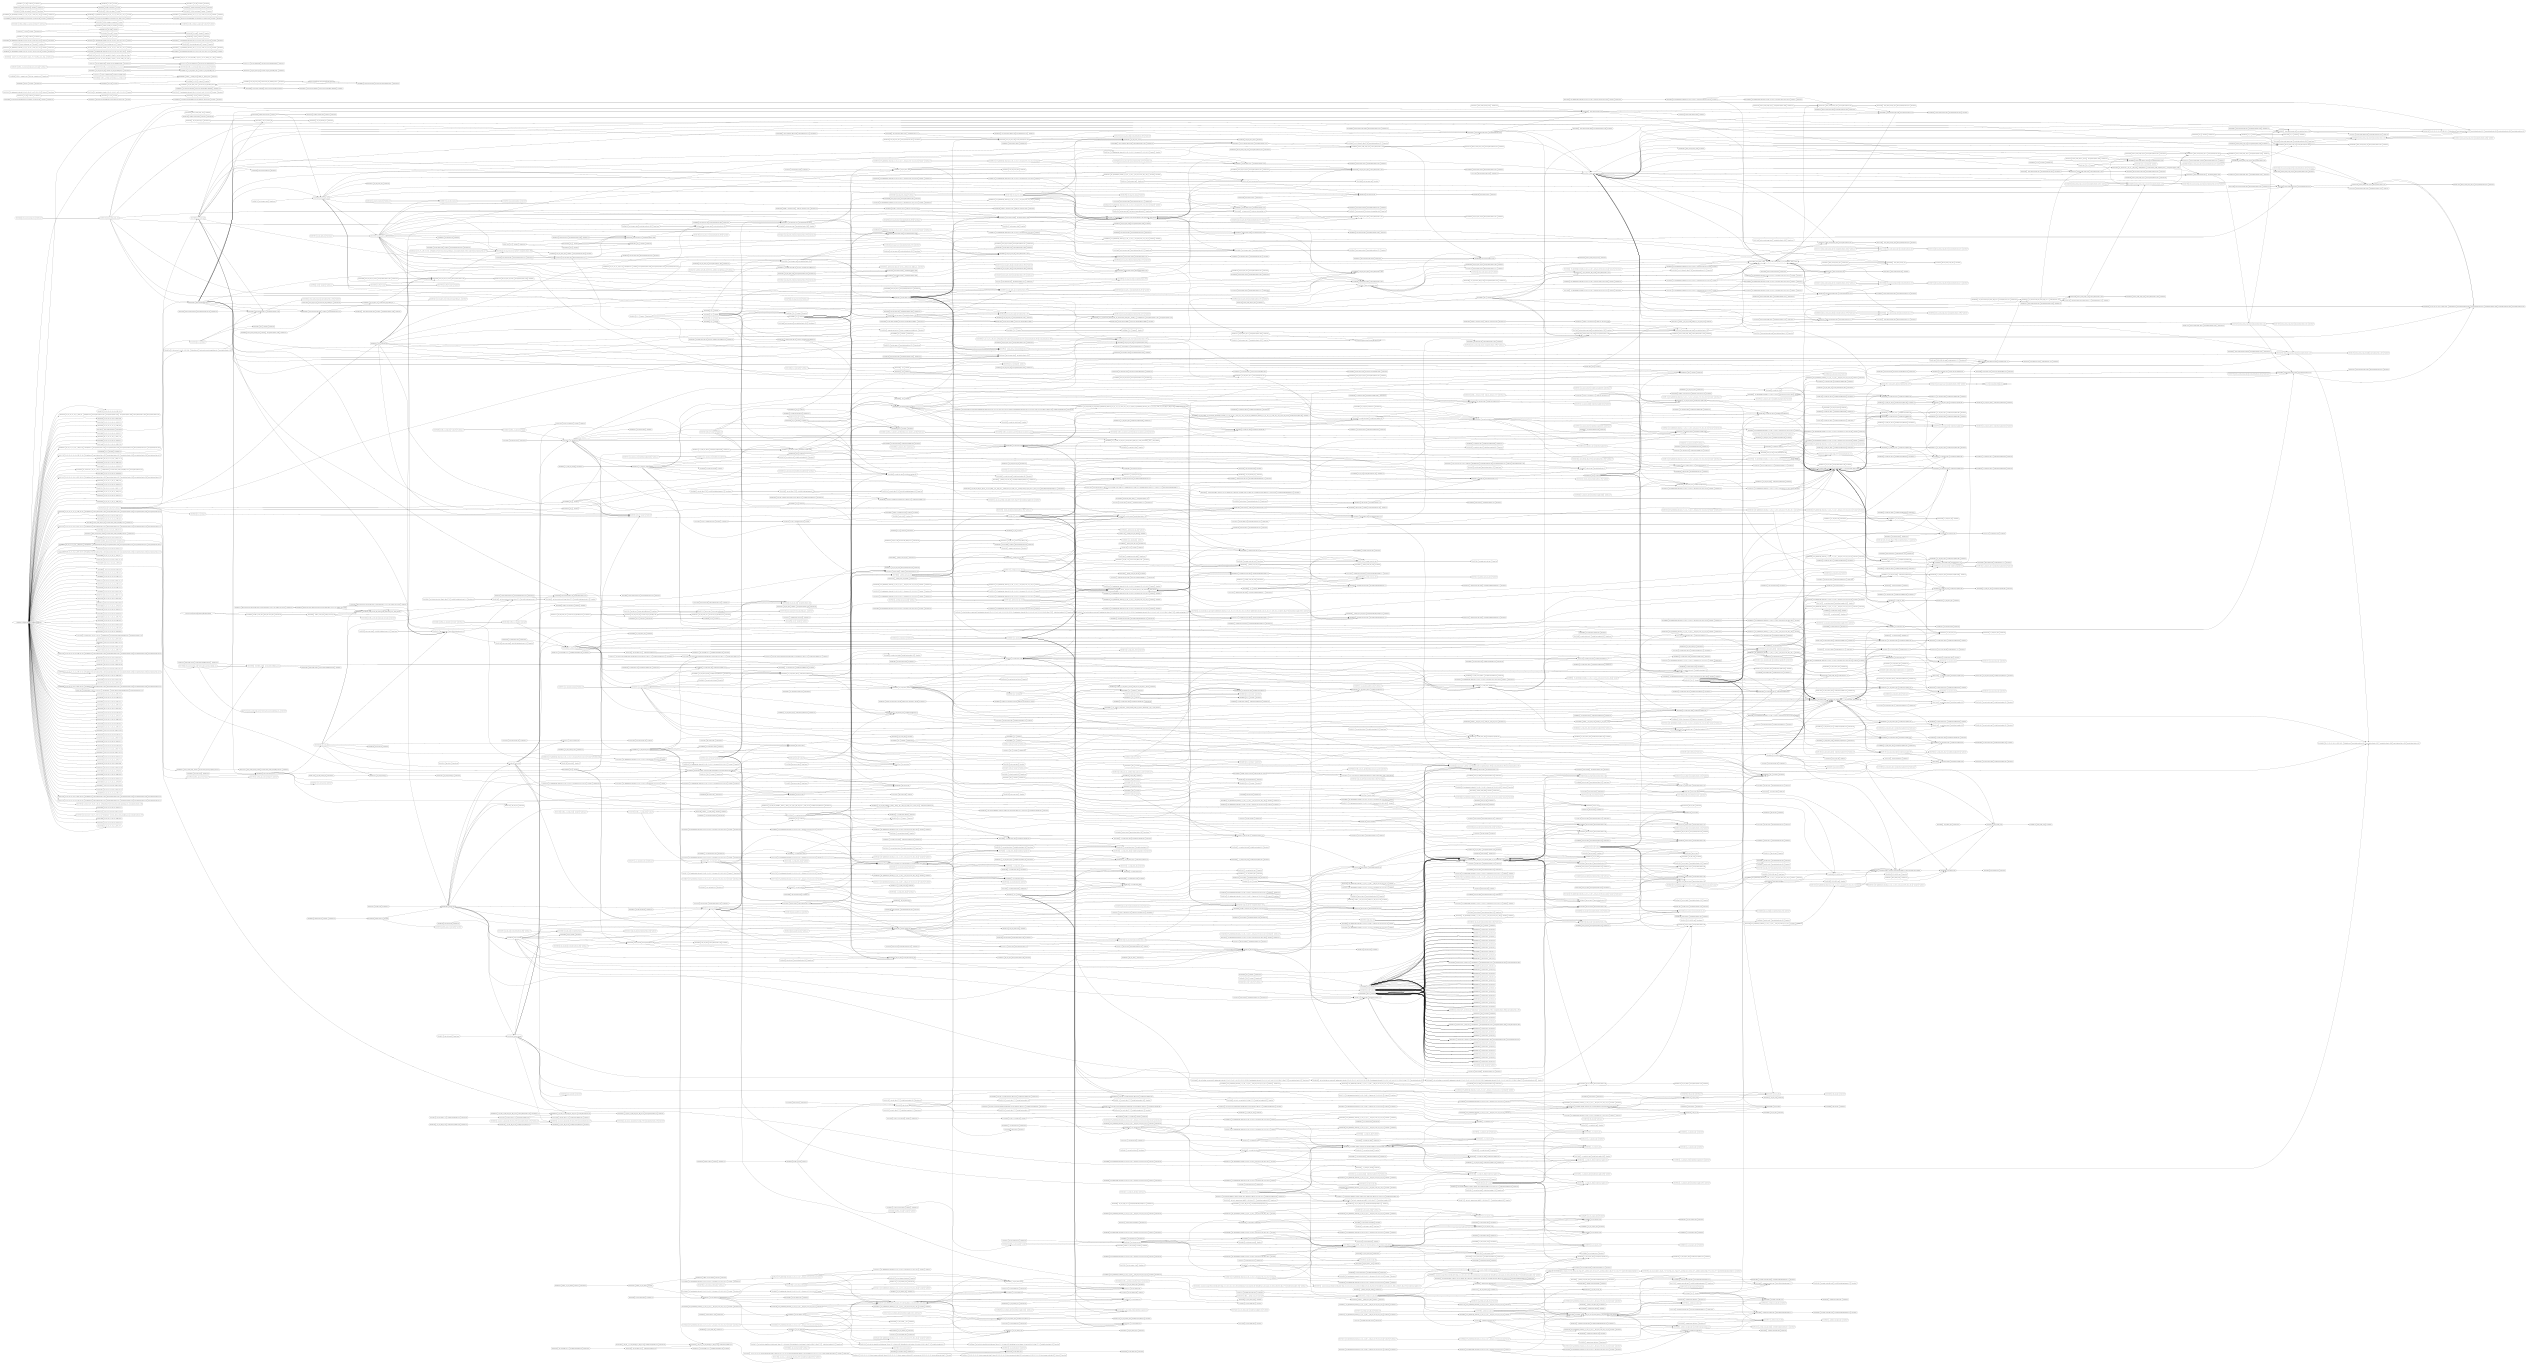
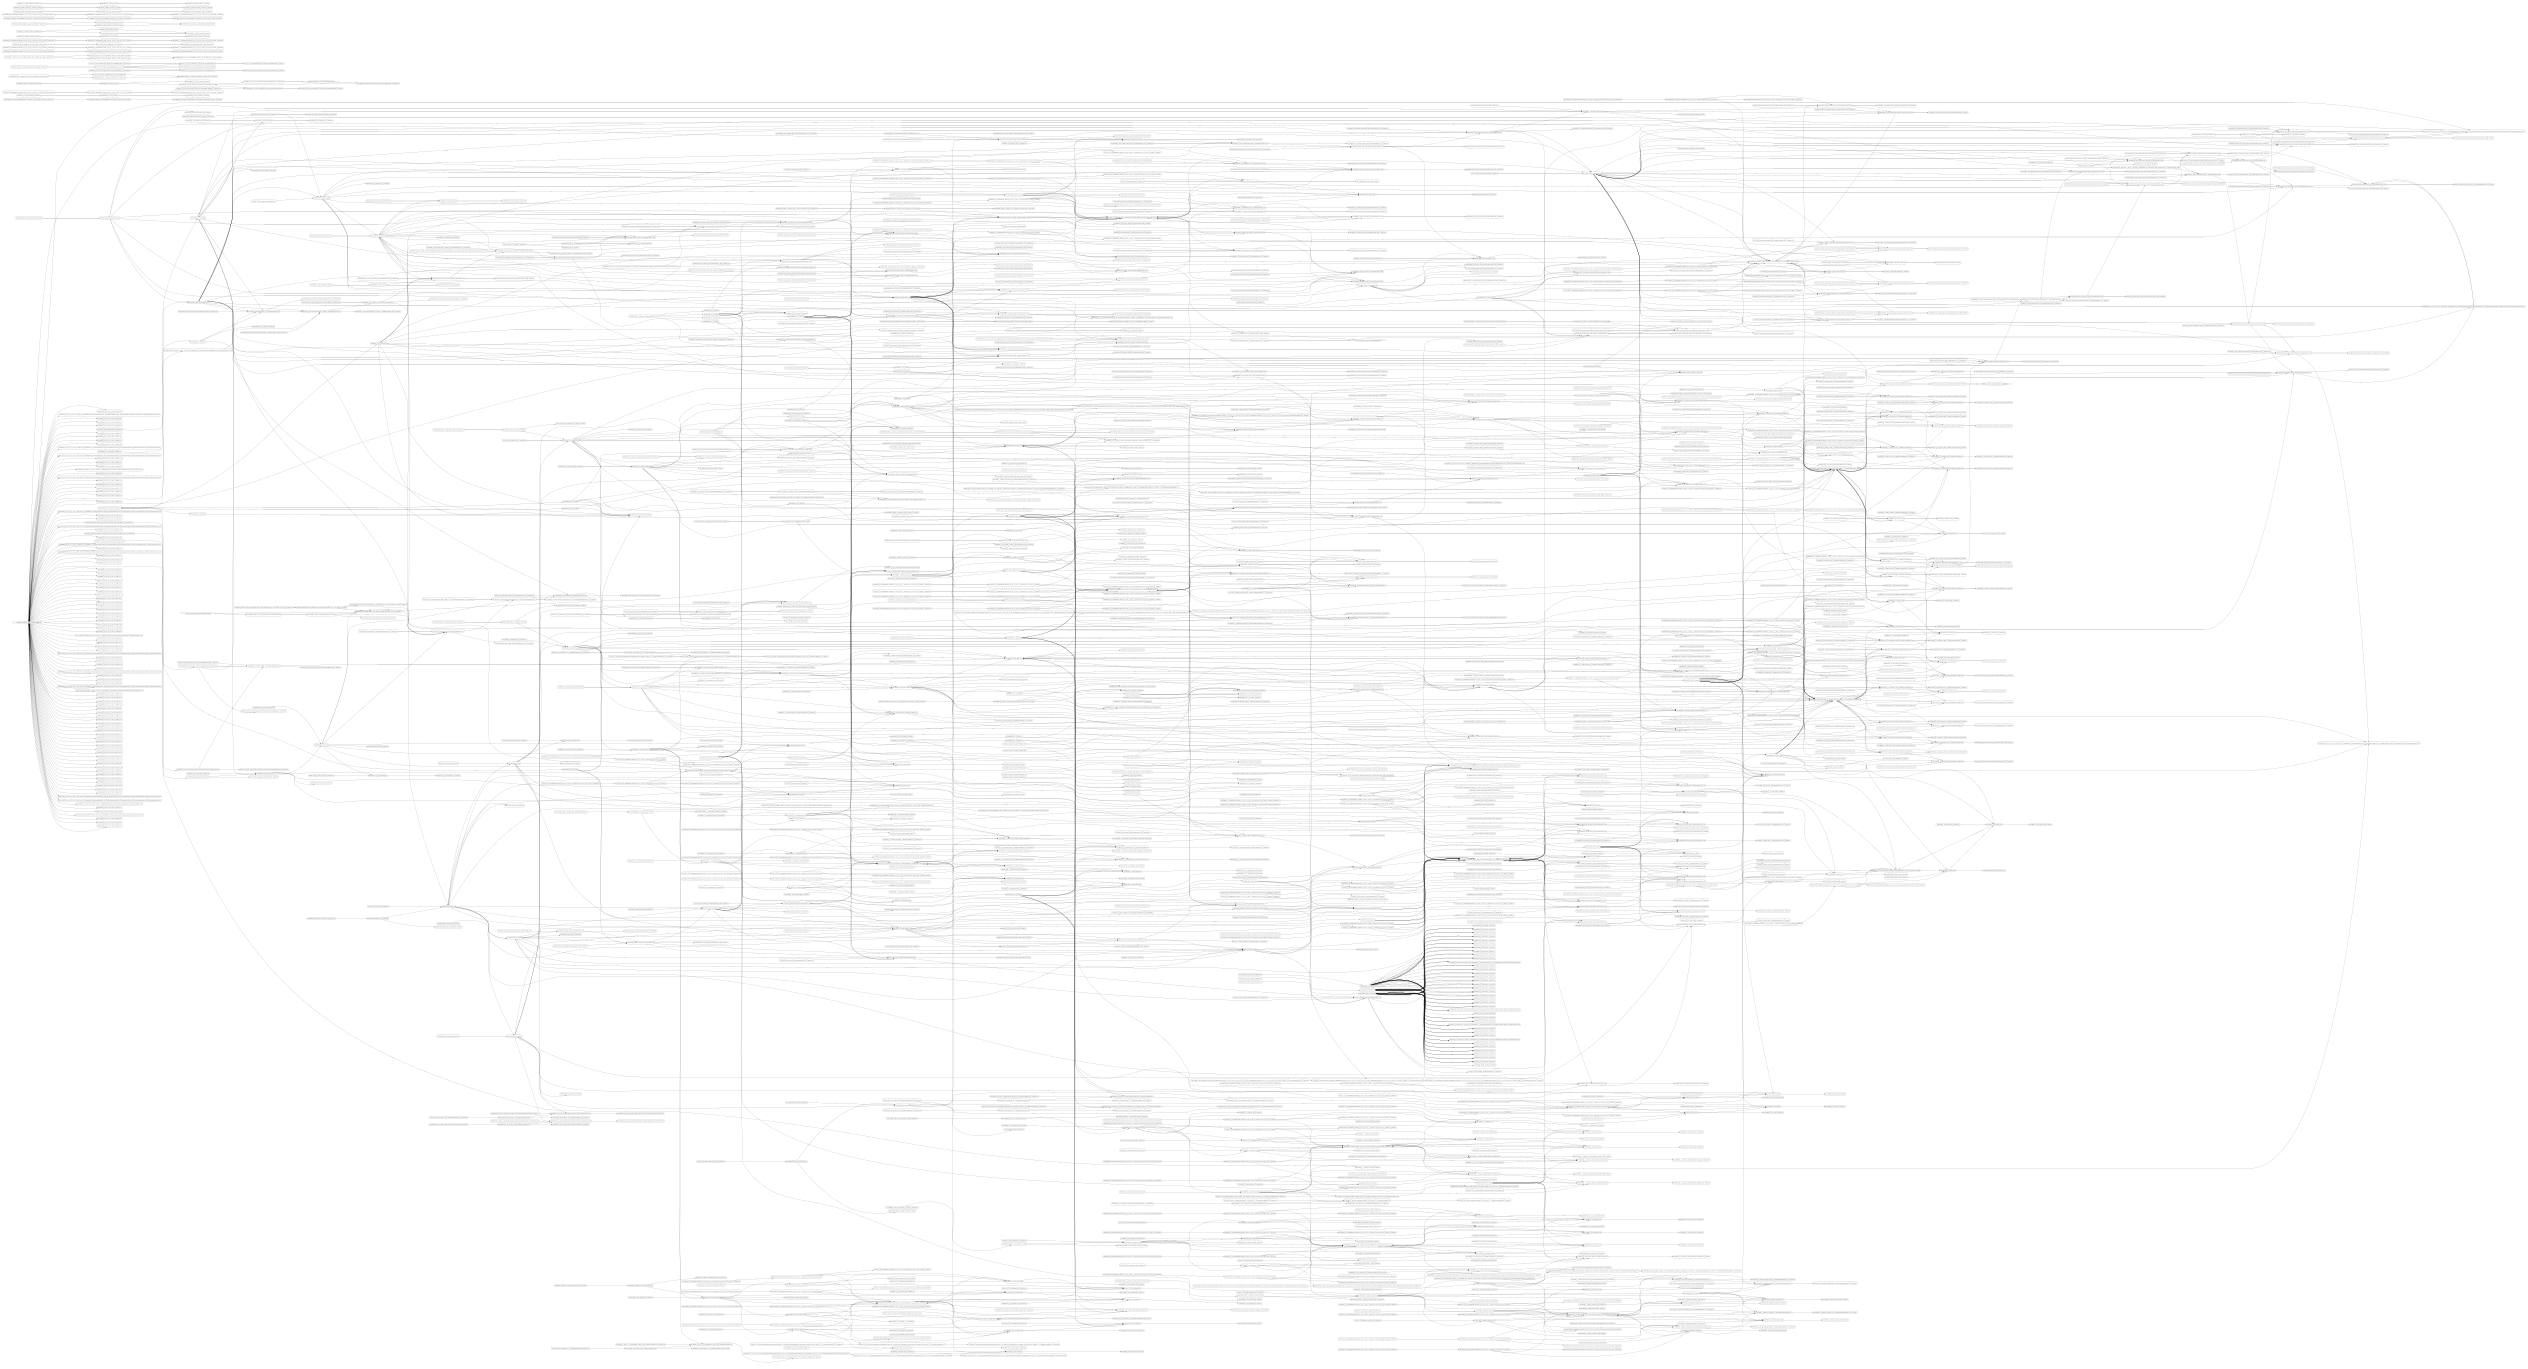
none -> (264, 707)
